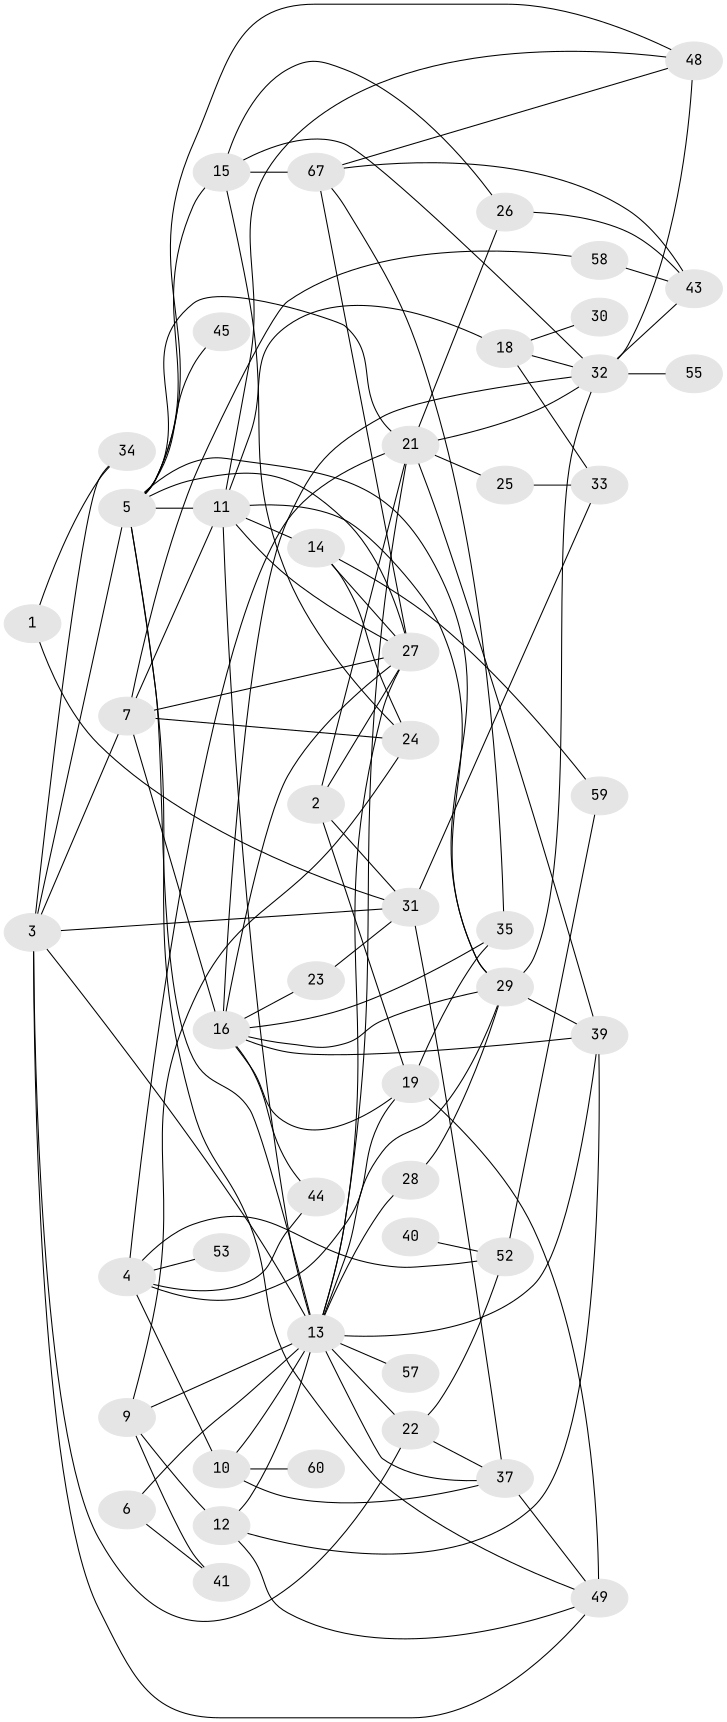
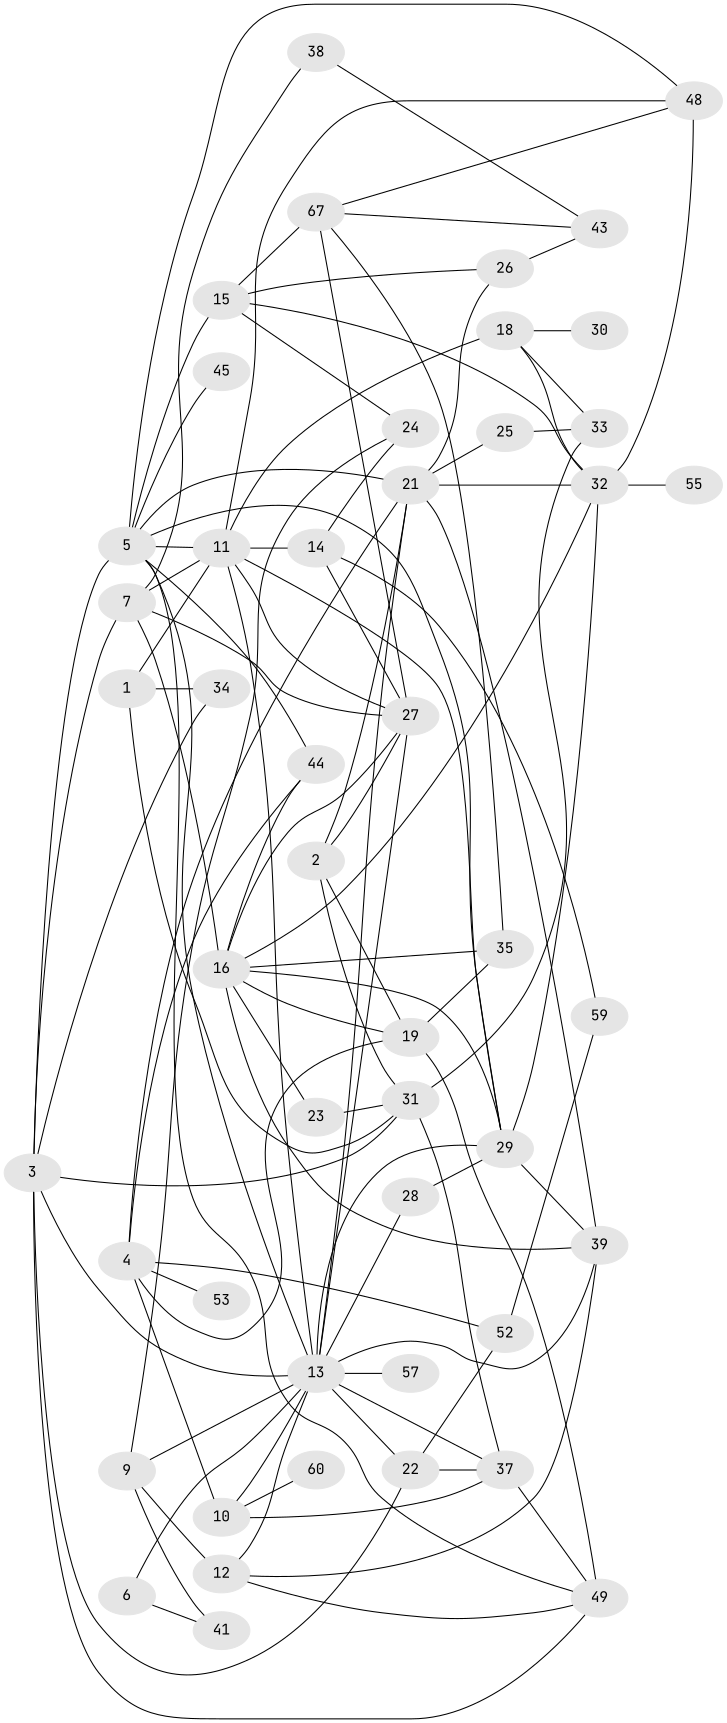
(600, 260) -> (316, 52)
(647, 331) -> none
(319, 499) -> (232, 640)
none -> (178, 613)
(269, 728) -> none
(411, 1237) -> none
